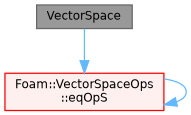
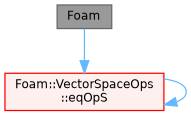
(84, 17) -> (84, 17)
